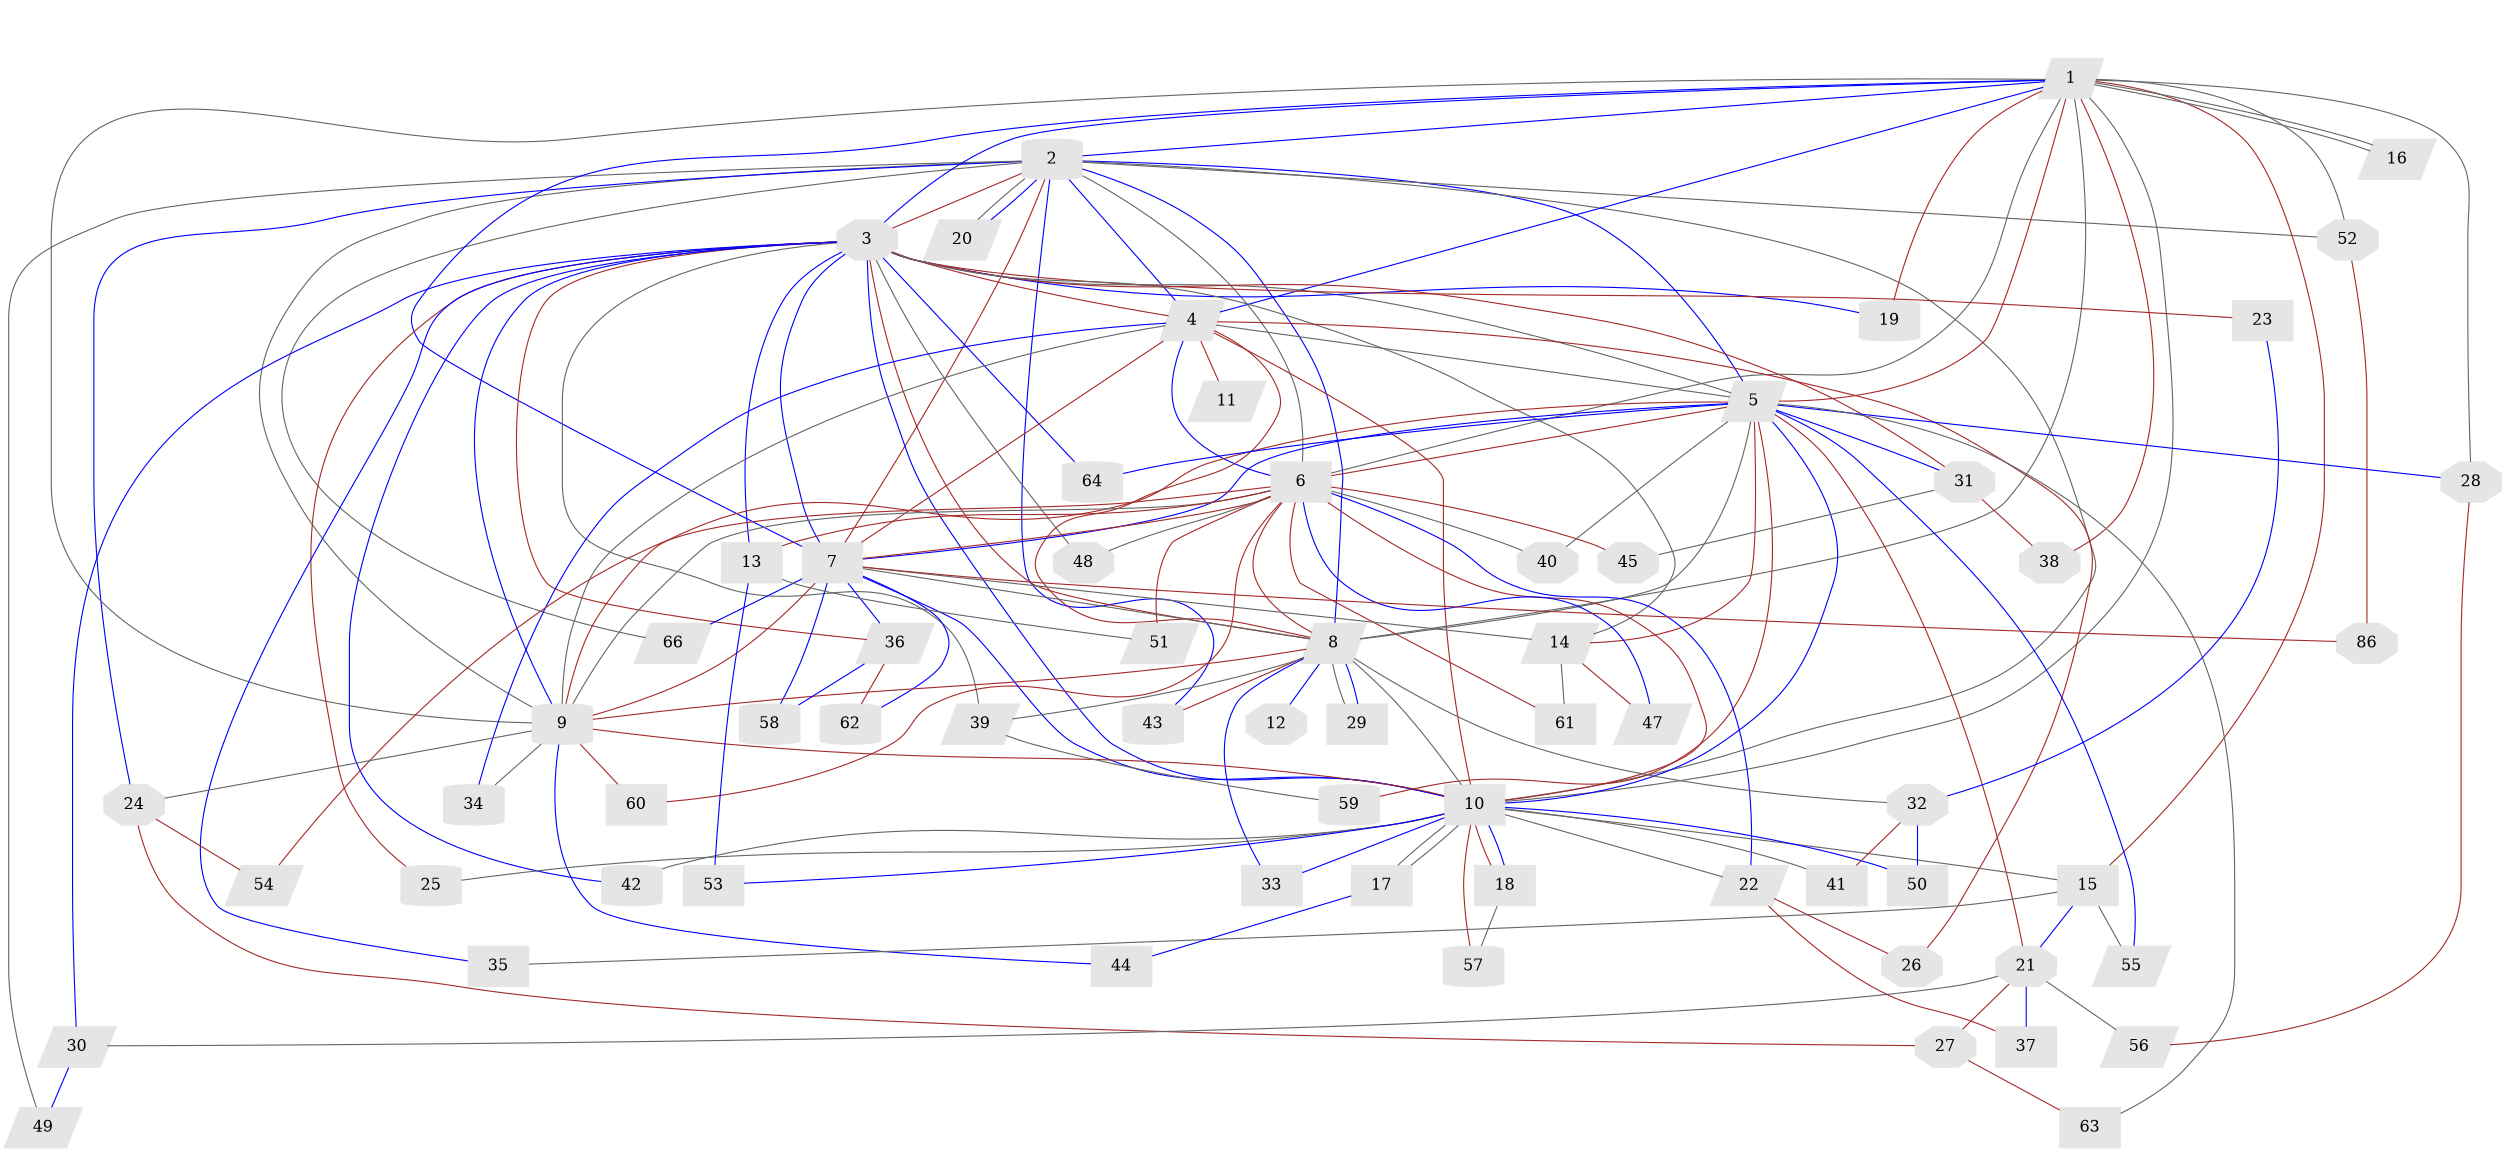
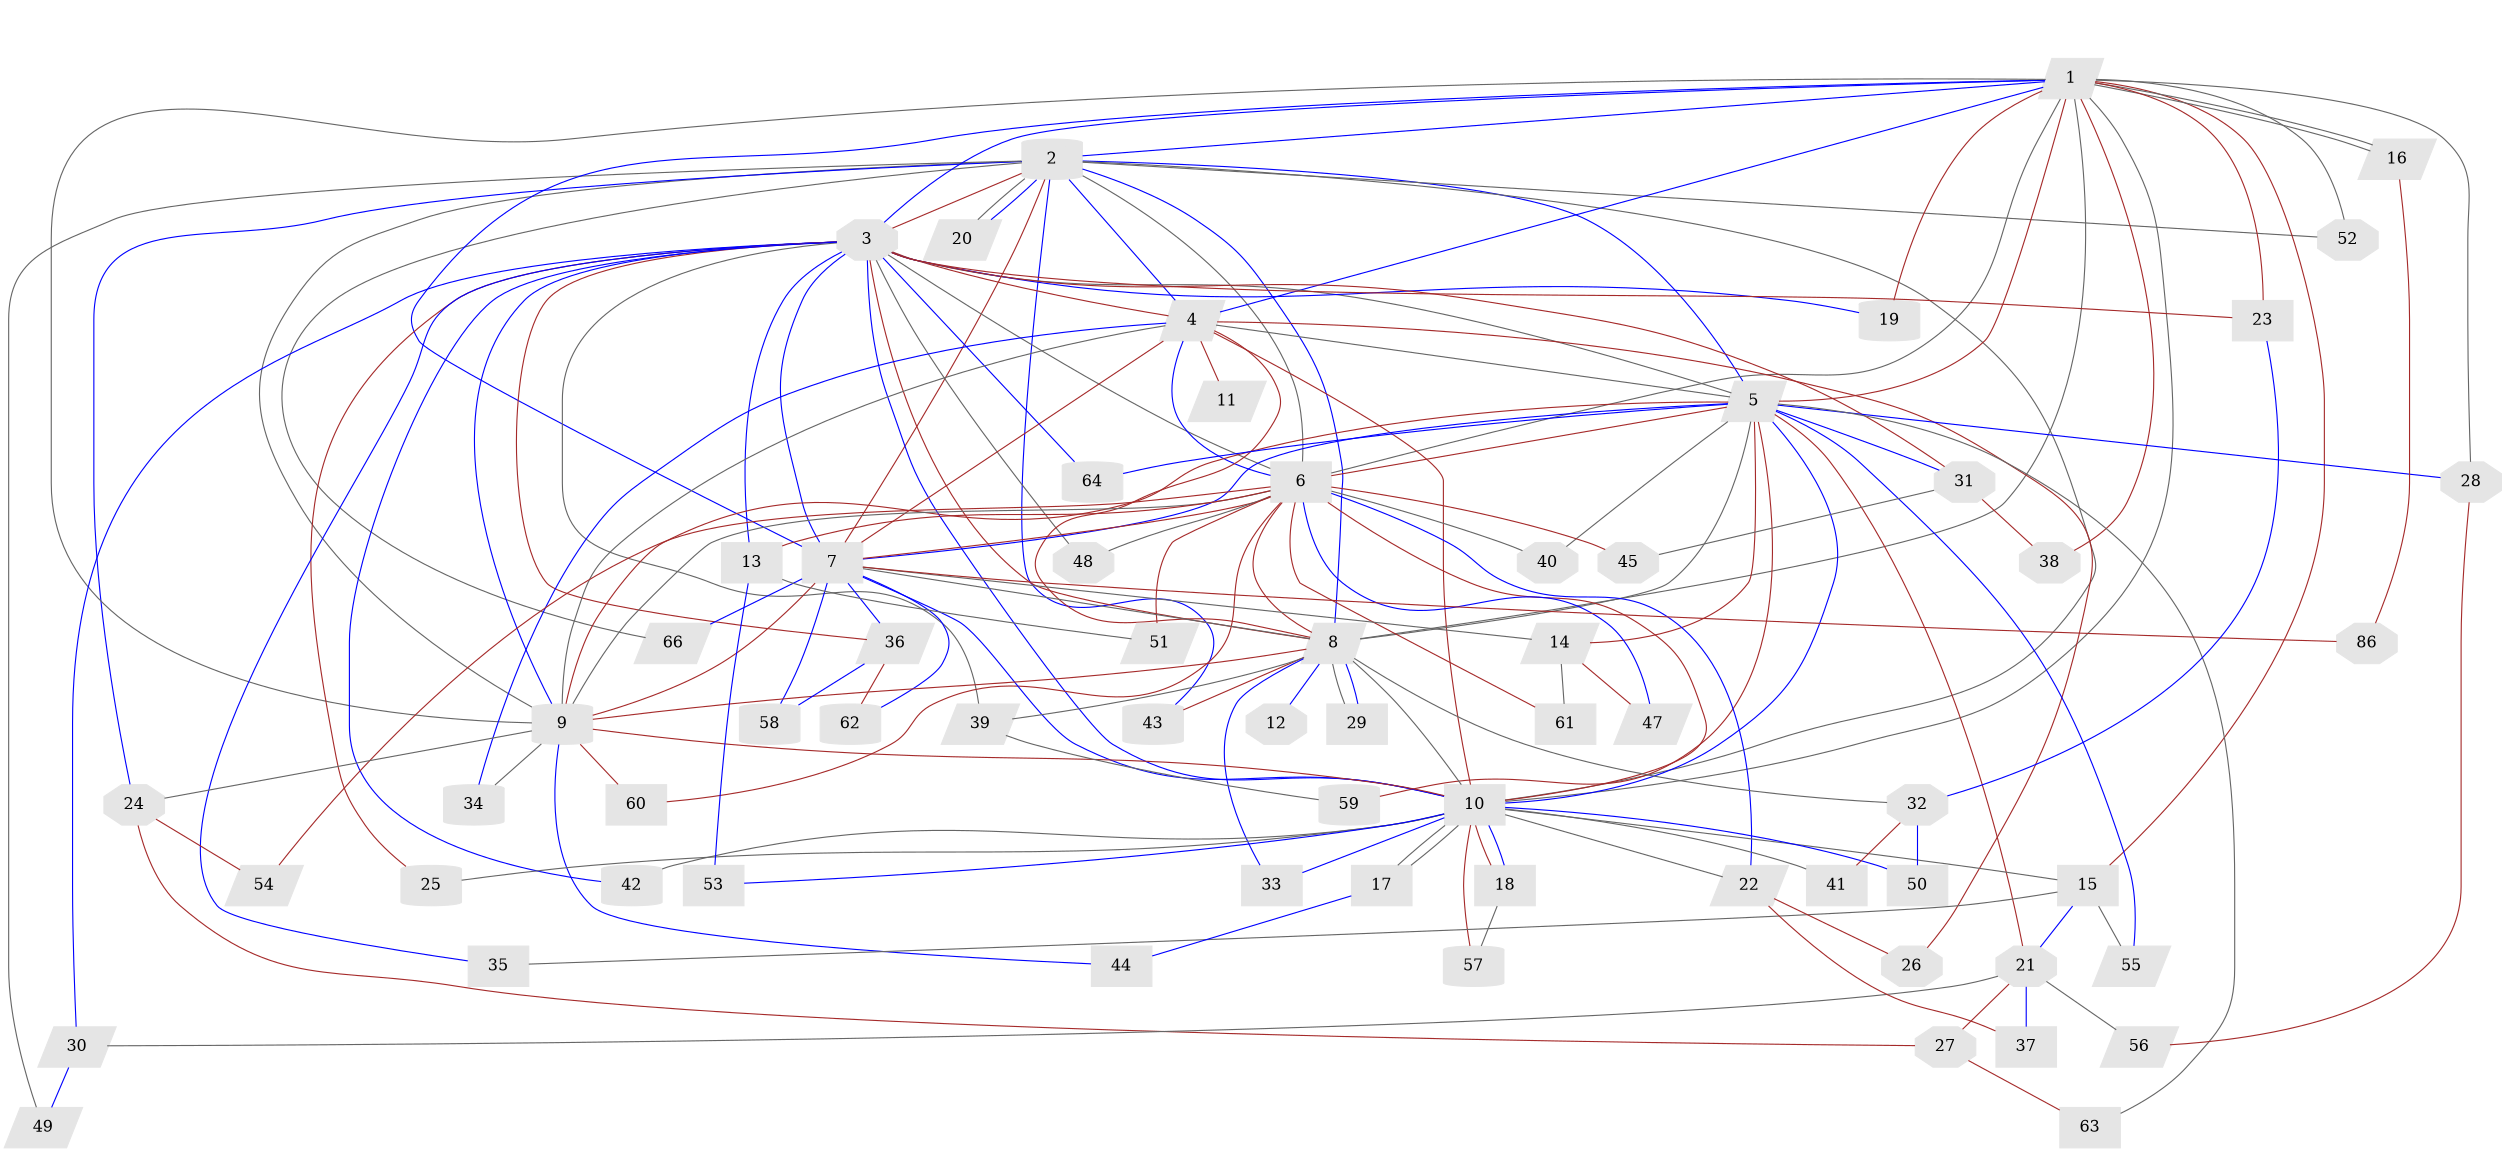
none -> (2227, 153)
(1423, 364) -> (1075, 370)
(2367, 441) -> (2410, 404)
